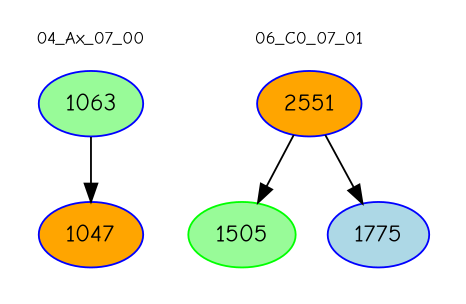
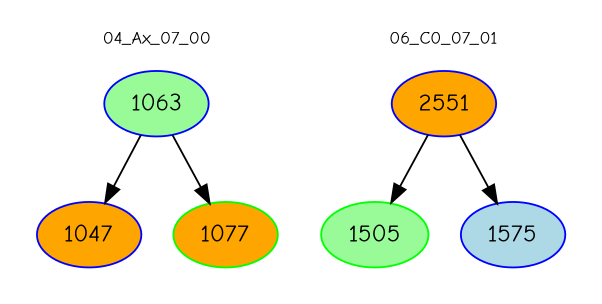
none -> (226, 235)
(378, 235) -> (513, 235)
